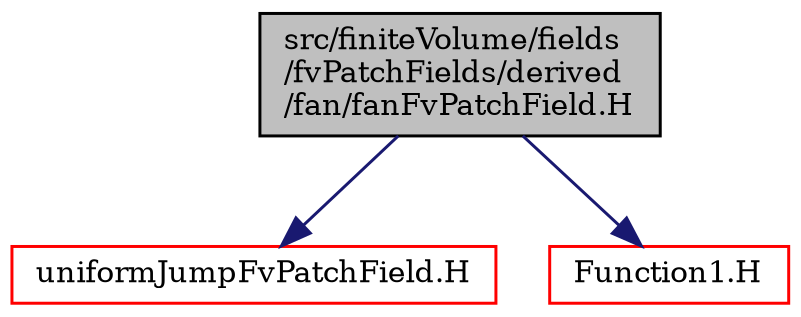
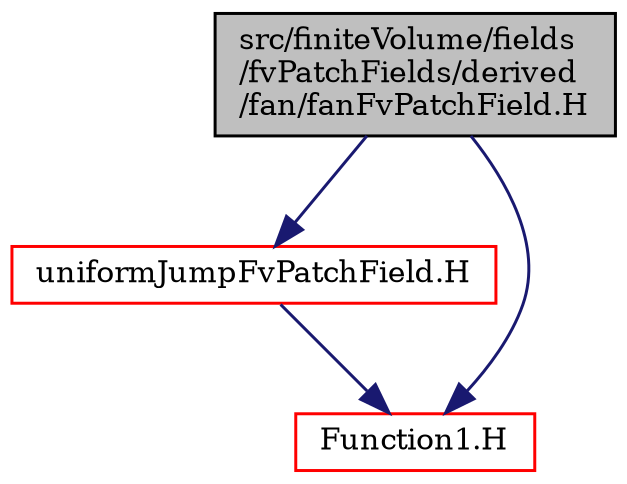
none -> (324, 348)
